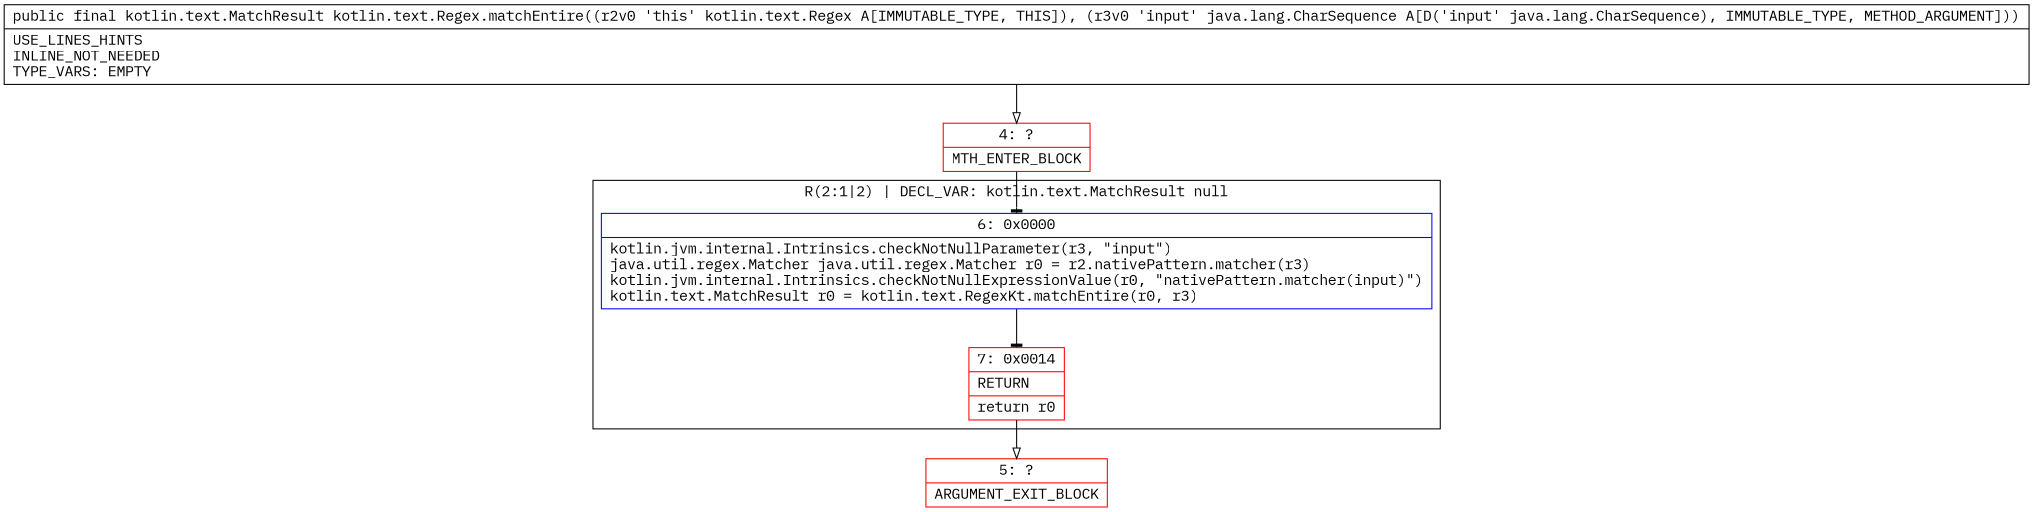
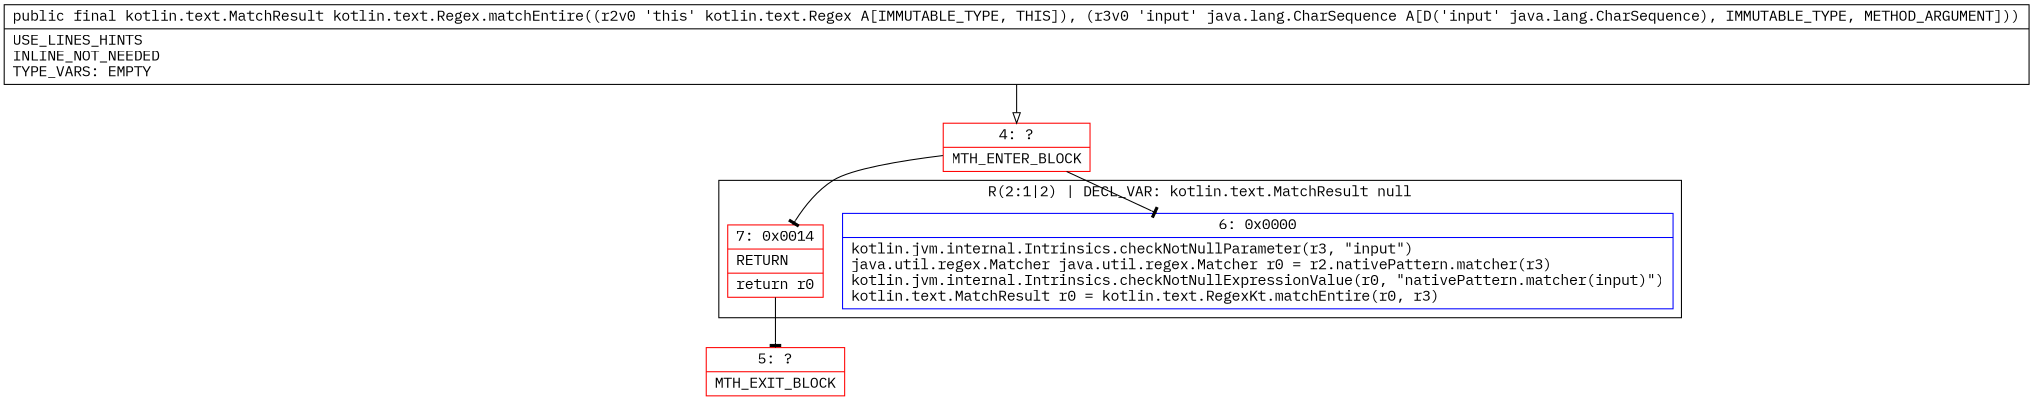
(1017, 325) -> (860, 170)
(1017, 435) -> (775, 324)
(1017, 494) -> (775, 383)
